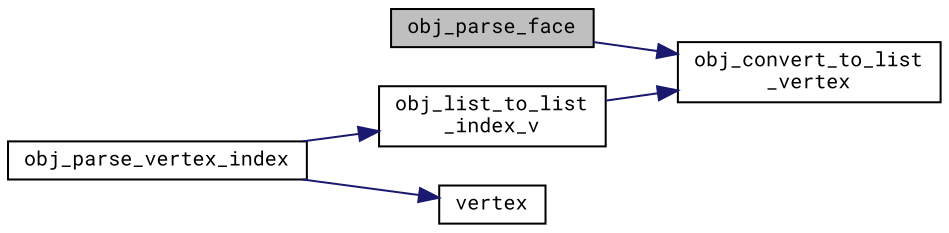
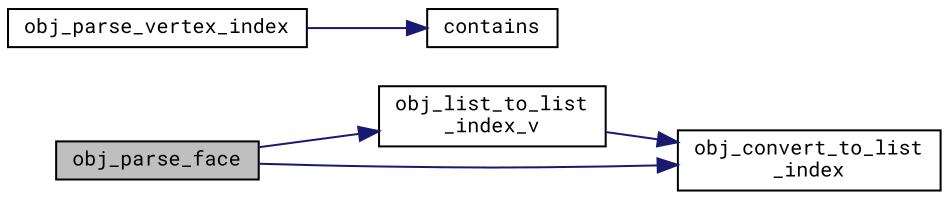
(809, 72) -> (809, 160)
(331, 138) -> (309, 141)
(492, 205) -> (492, 28)
